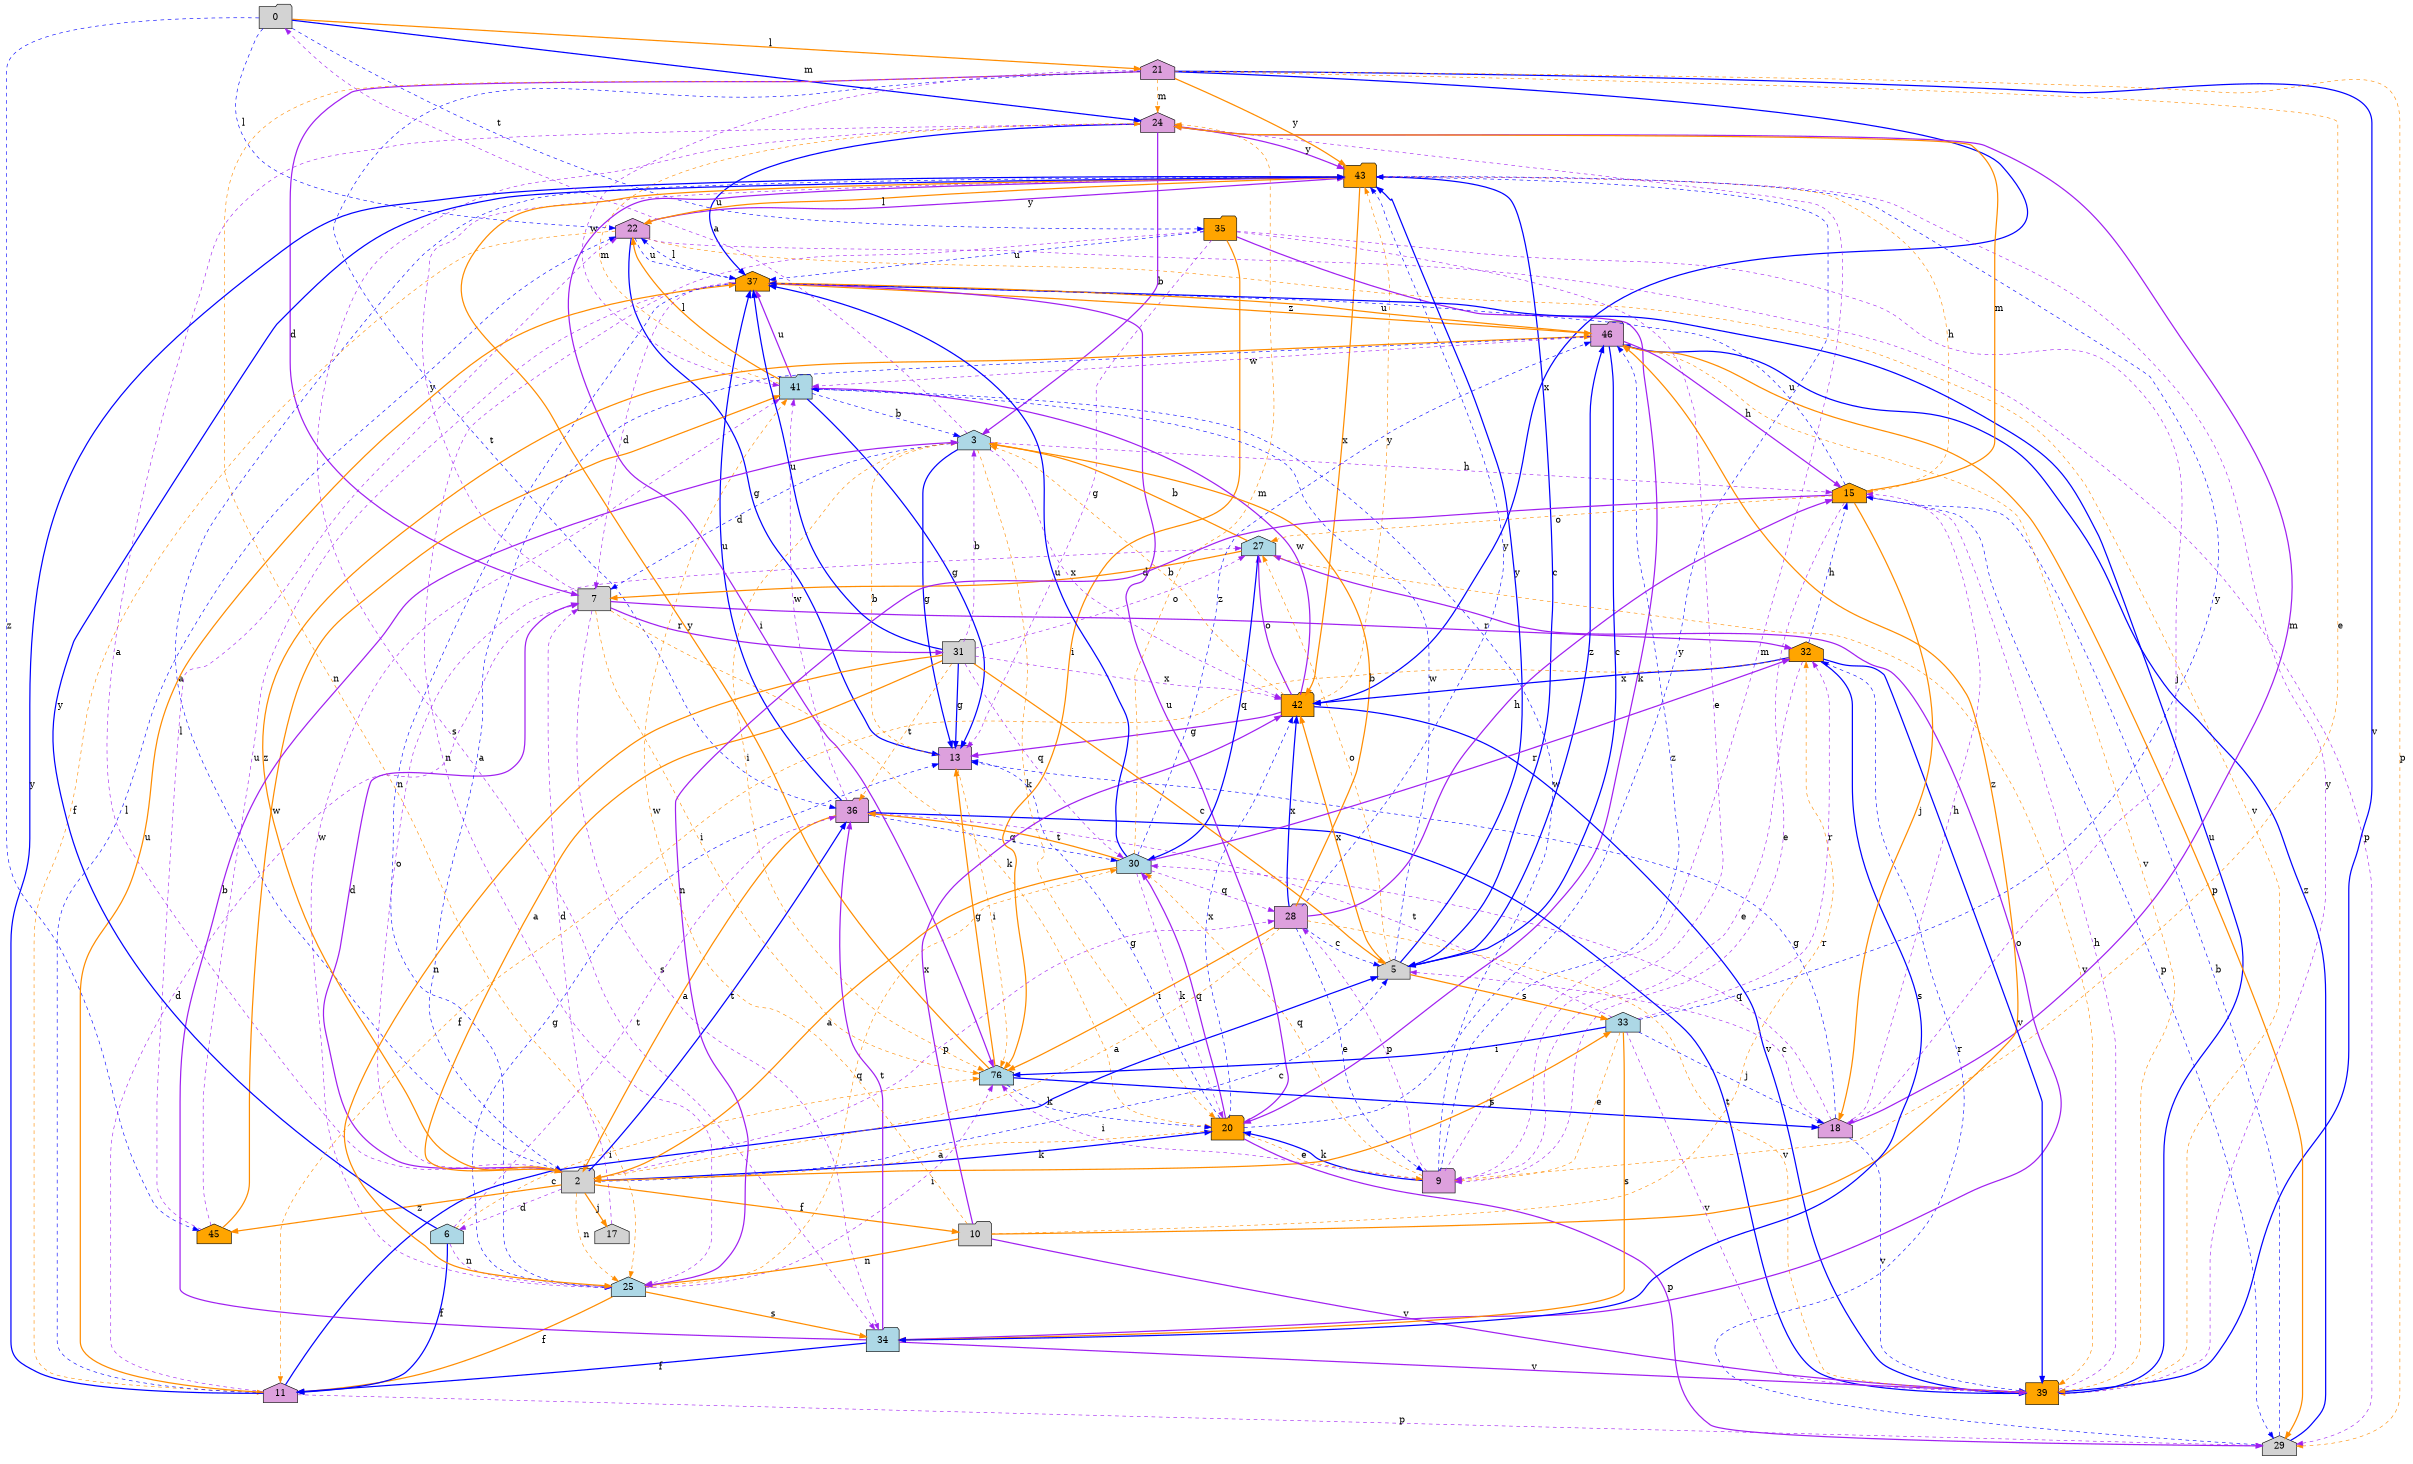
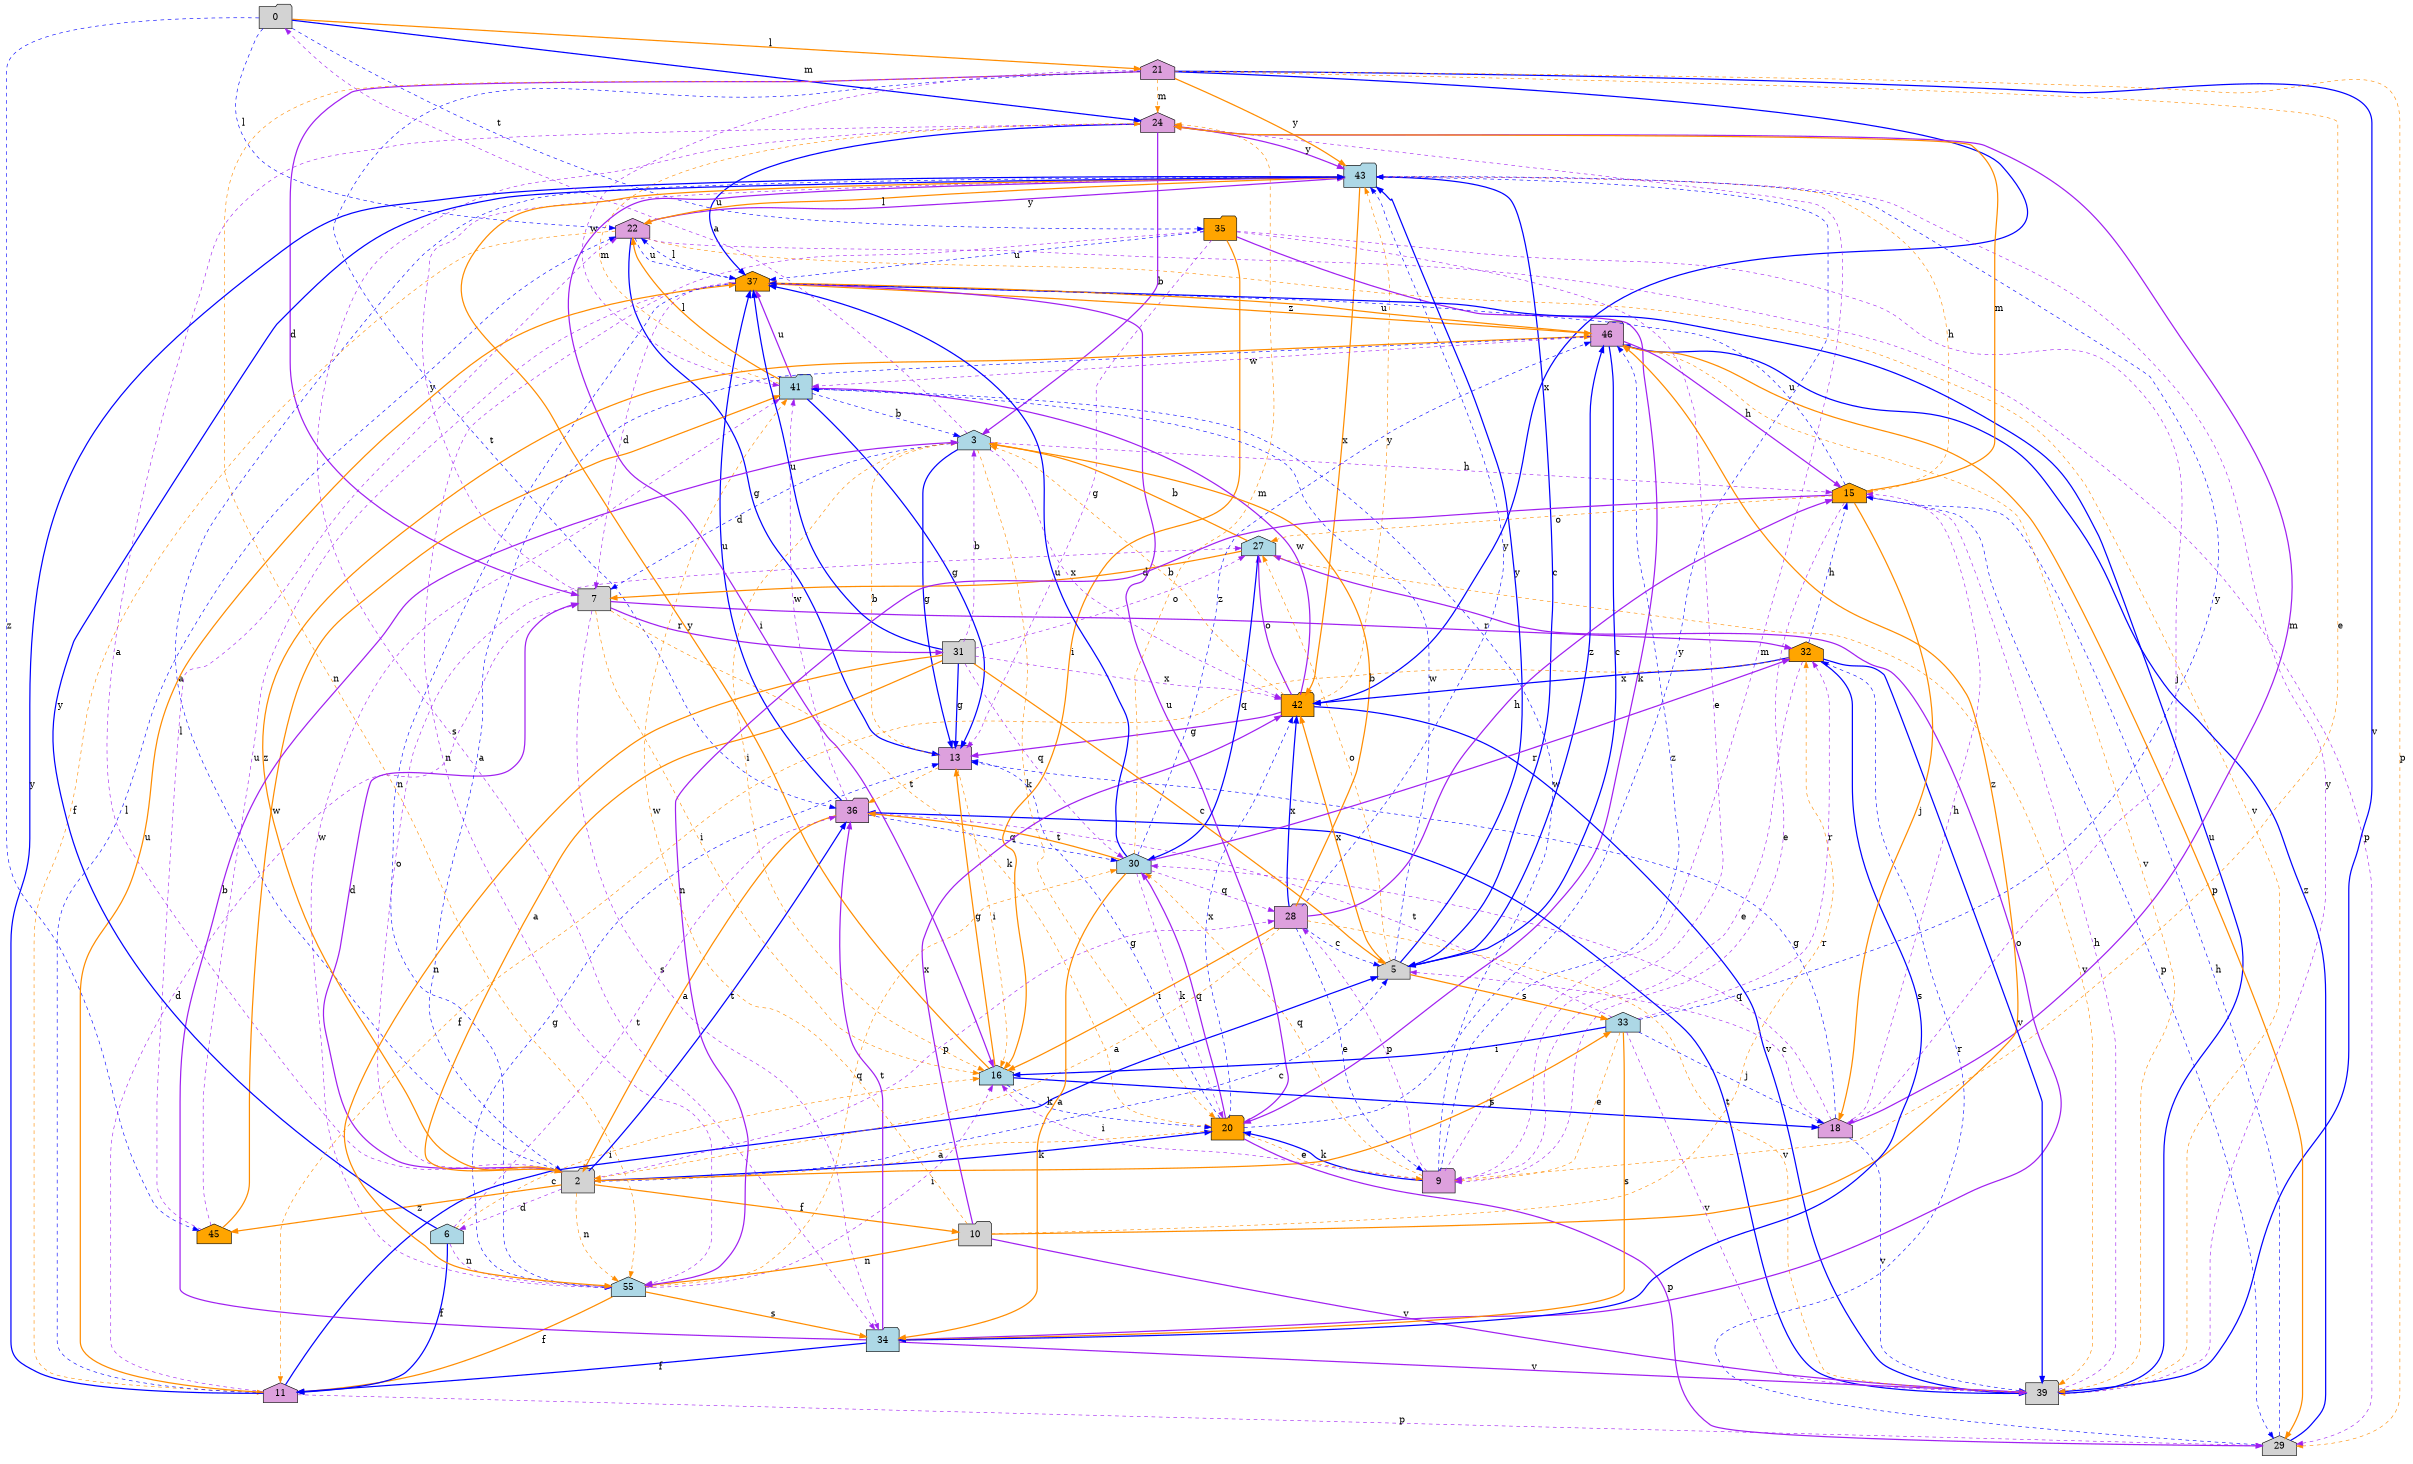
(1360, 176) -> (1360, 176)
(905, 733) -> (906, 784)
(2219, 970) -> (2219, 970)
(856, 987) -> (1042, 1128)
(996, 1076) -> (996, 1076)
(612, 1235) -> none
(628, 1288) -> (628, 1288)
(2042, 1394) -> (2042, 1394)
